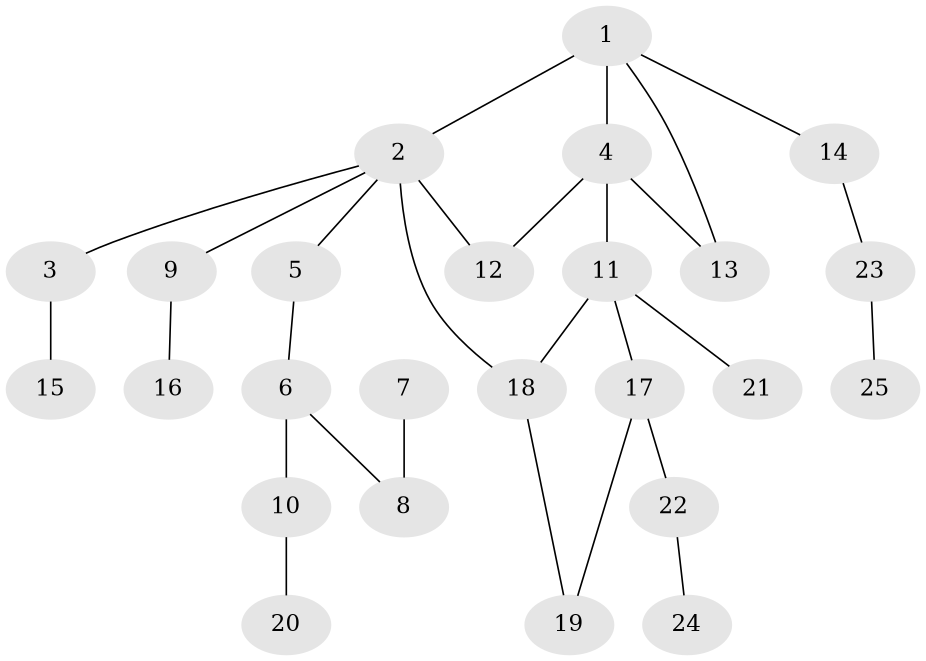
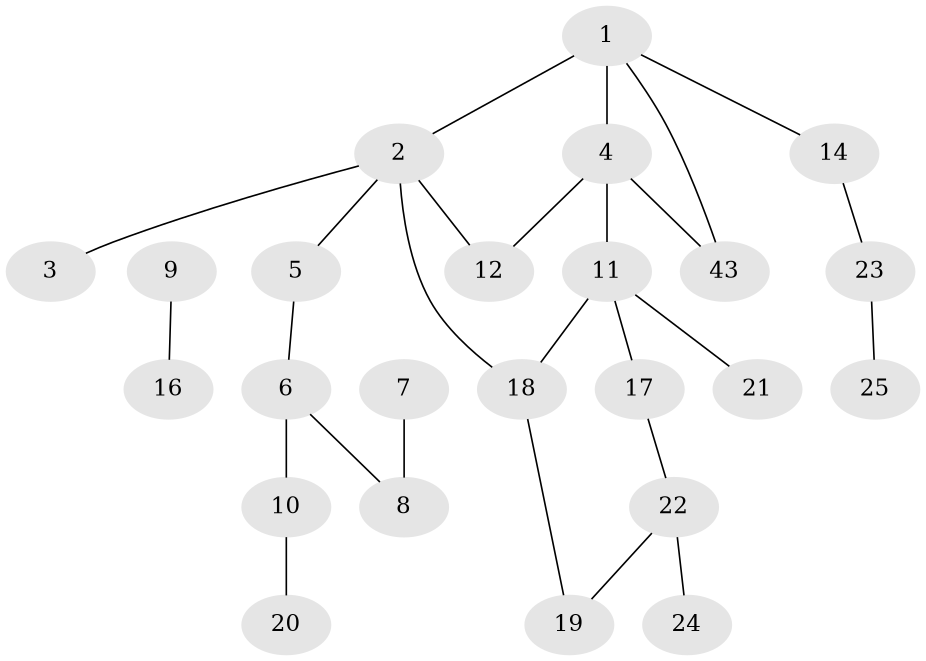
(286, 213) -> none
(725, 272) -> (725, 272)
(51, 389) -> none
(605, 507) -> (622, 566)
